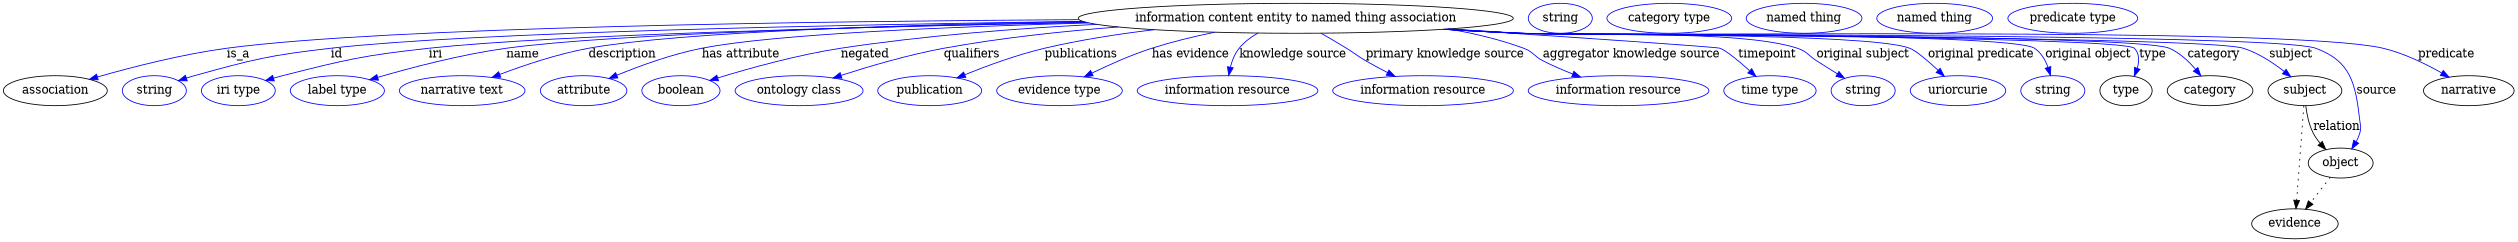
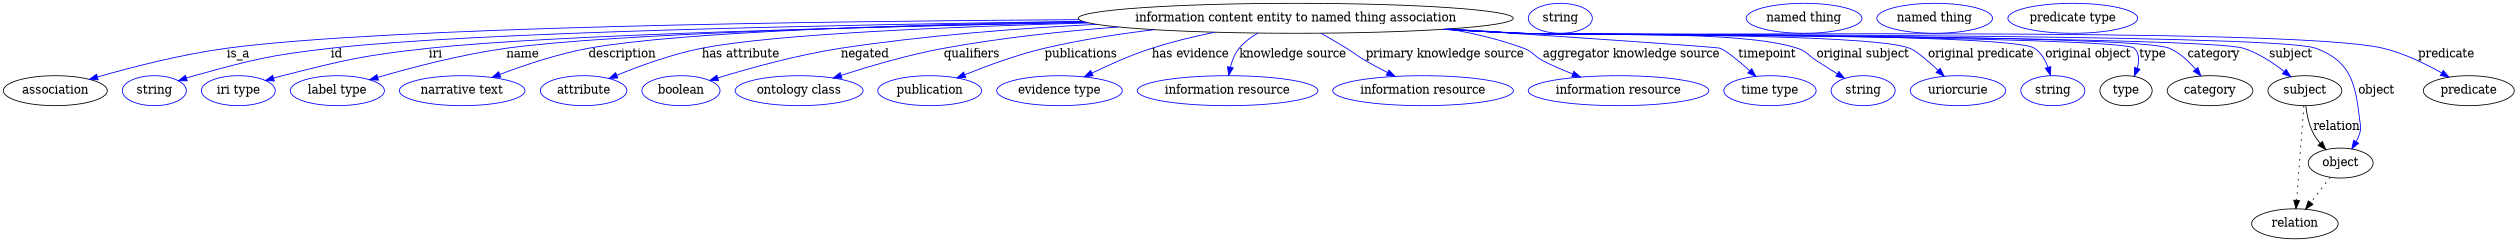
(1669, 18) -> none
(2376, 91) -> (2376, 91)
(2469, 91) -> (2469, 91)
(2295, 224) -> (2295, 224)
